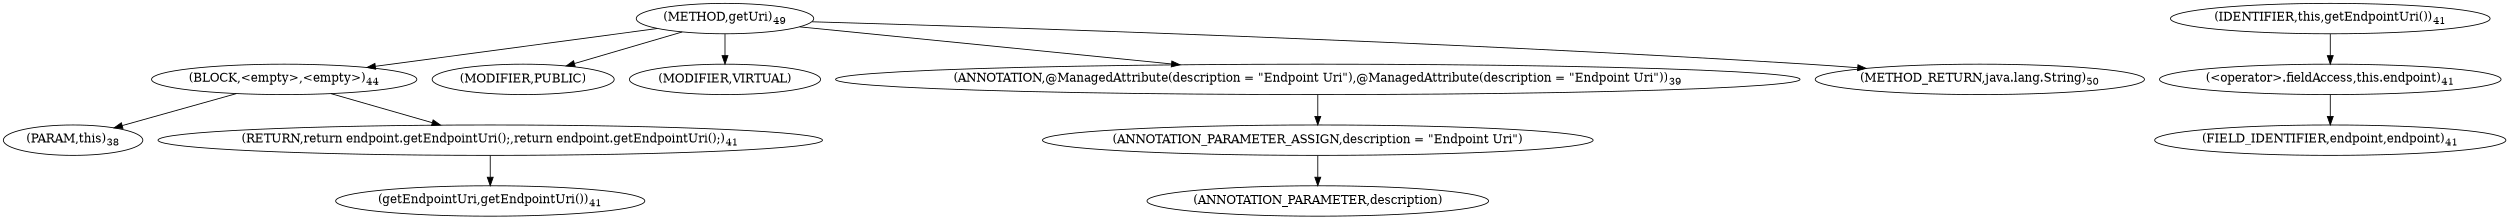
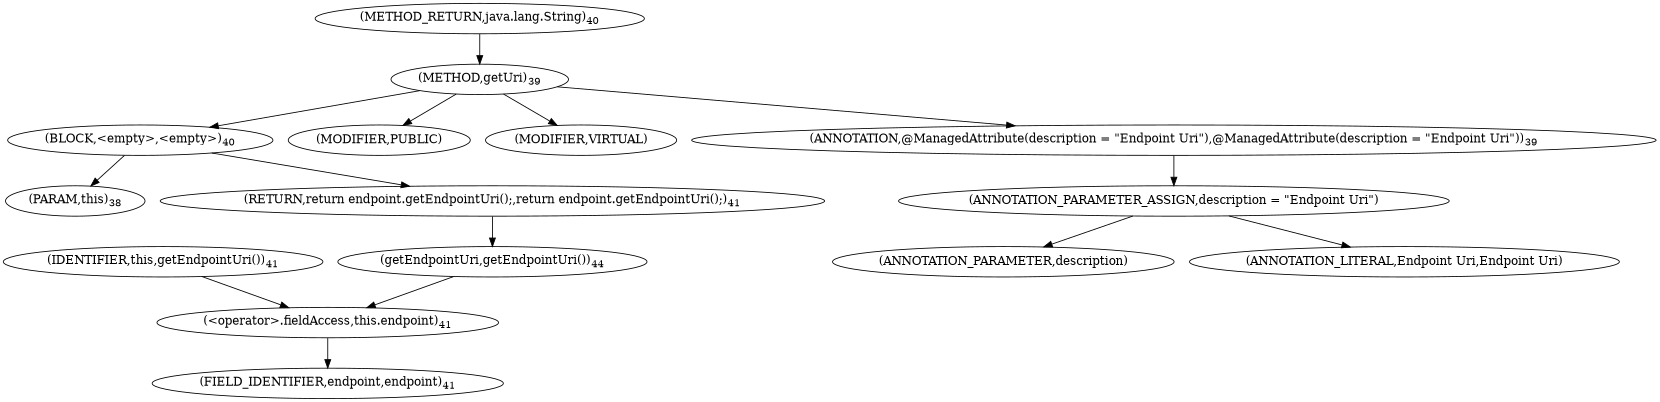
(780, 17) -> (535, 78)
(1335, 40) -> (480, 45)
(373, 78) -> (229, 139)
(2093, 78) -> (593, 17)
(596, 200) -> (598, 261)
none -> (1404, 262)
none -> (414, 291)
